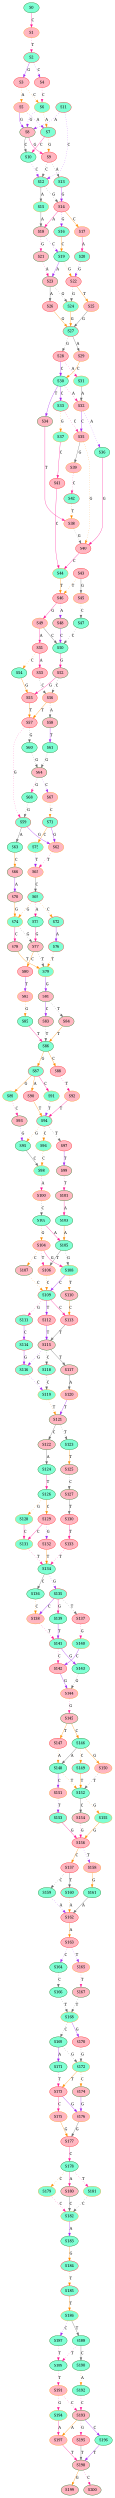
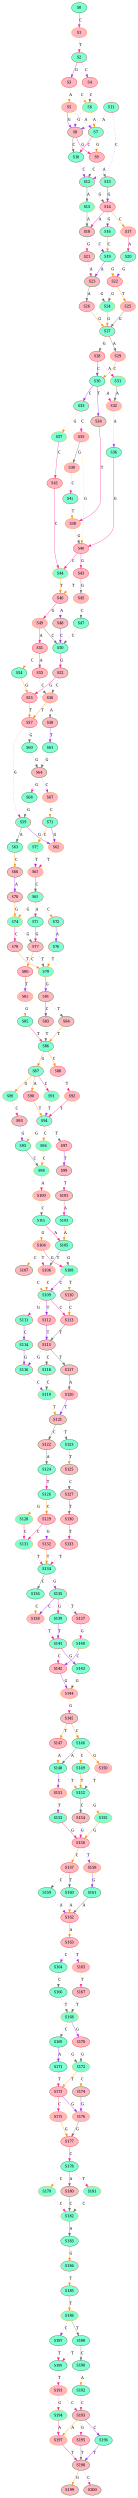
(81, 420) -> none
none -> (81, 559)
(92, 1879) -> (92, 1879)
